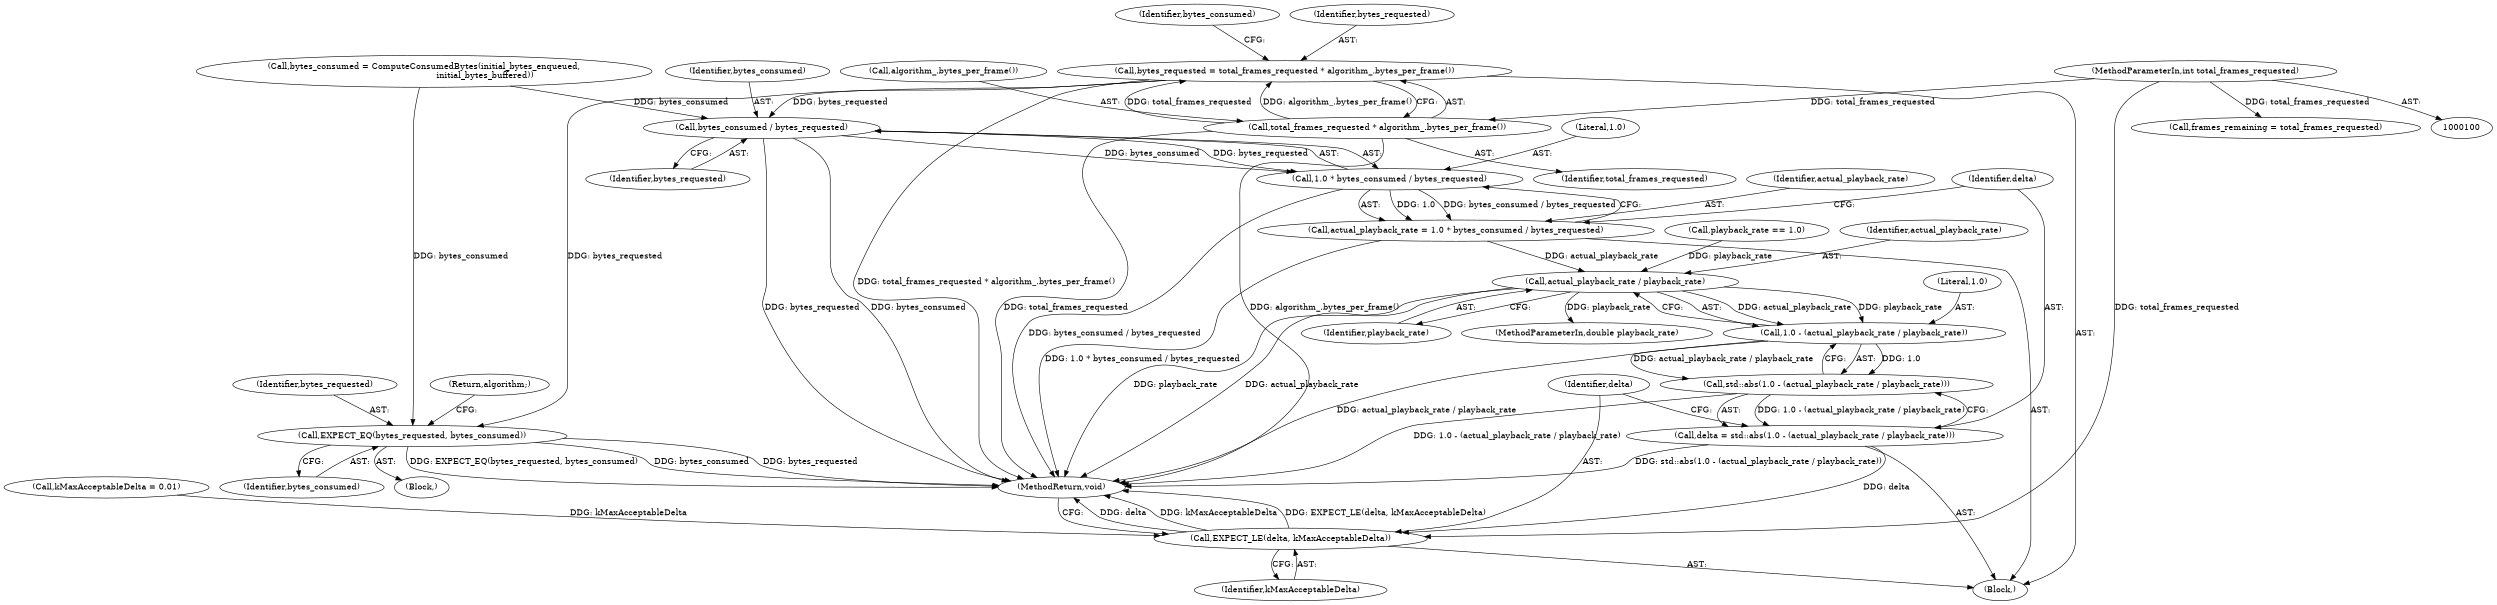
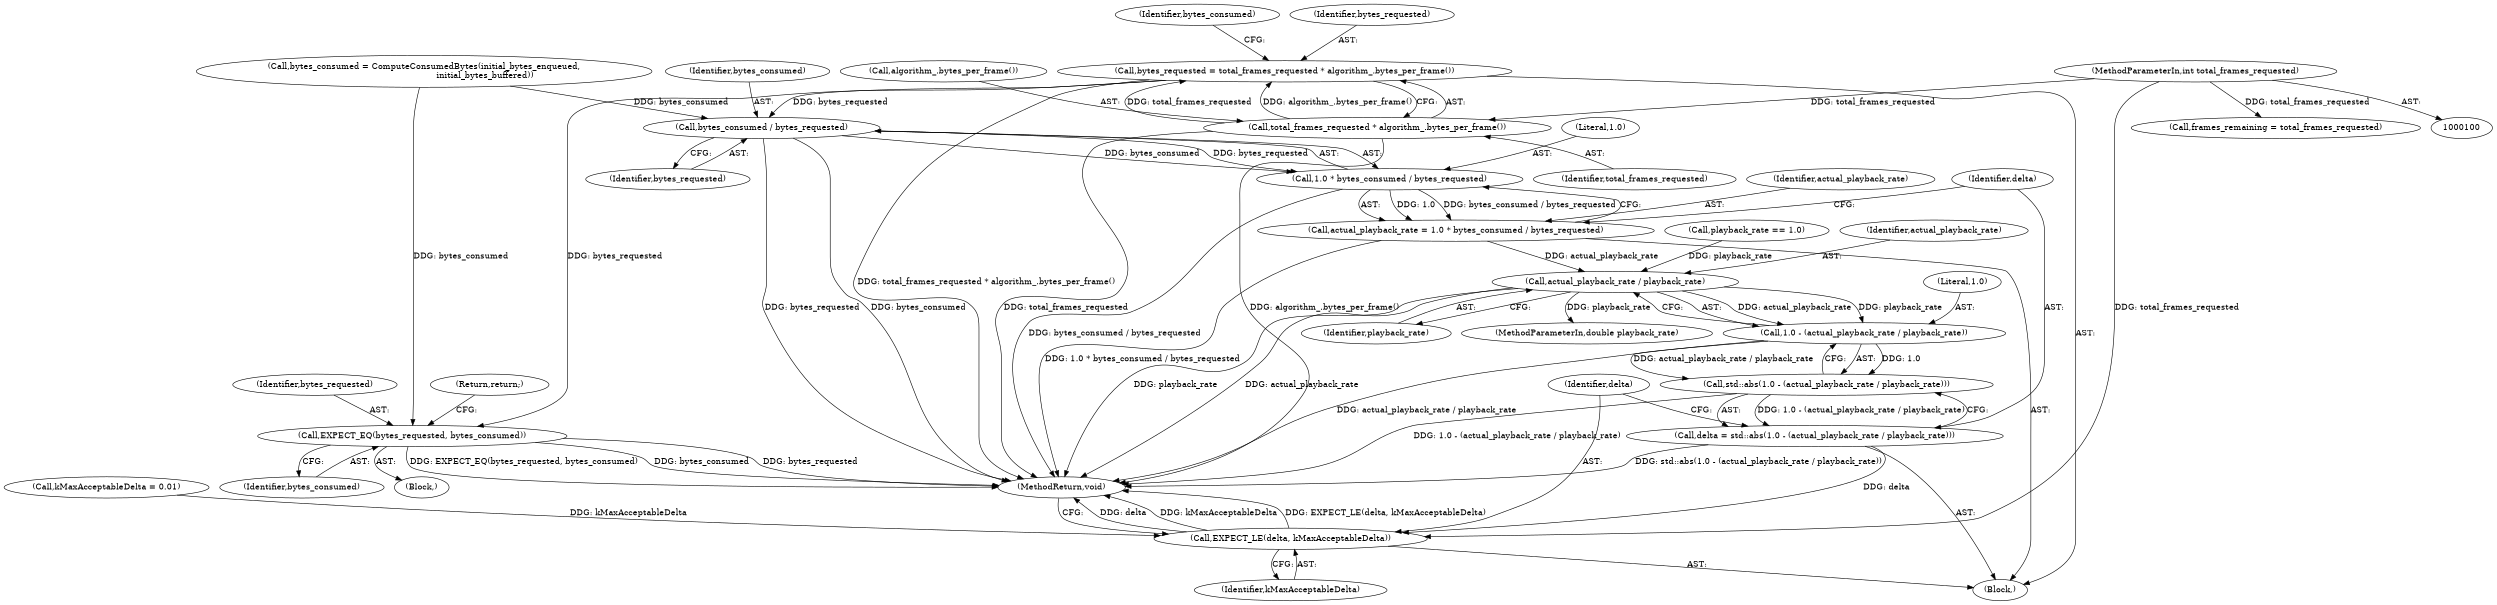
(1476, 158) -> (1553, 148)
(490, 385) -> (490, 385)
